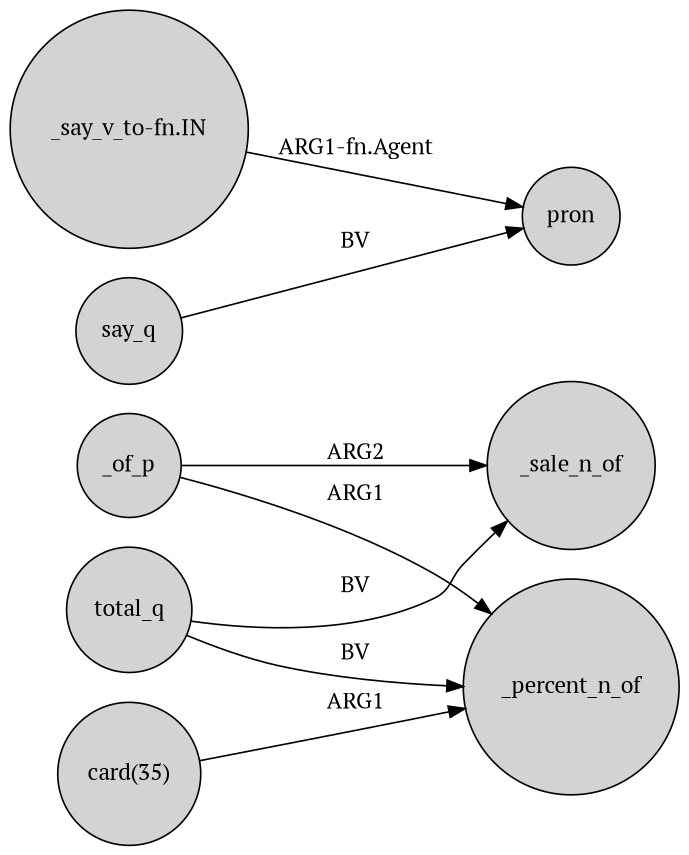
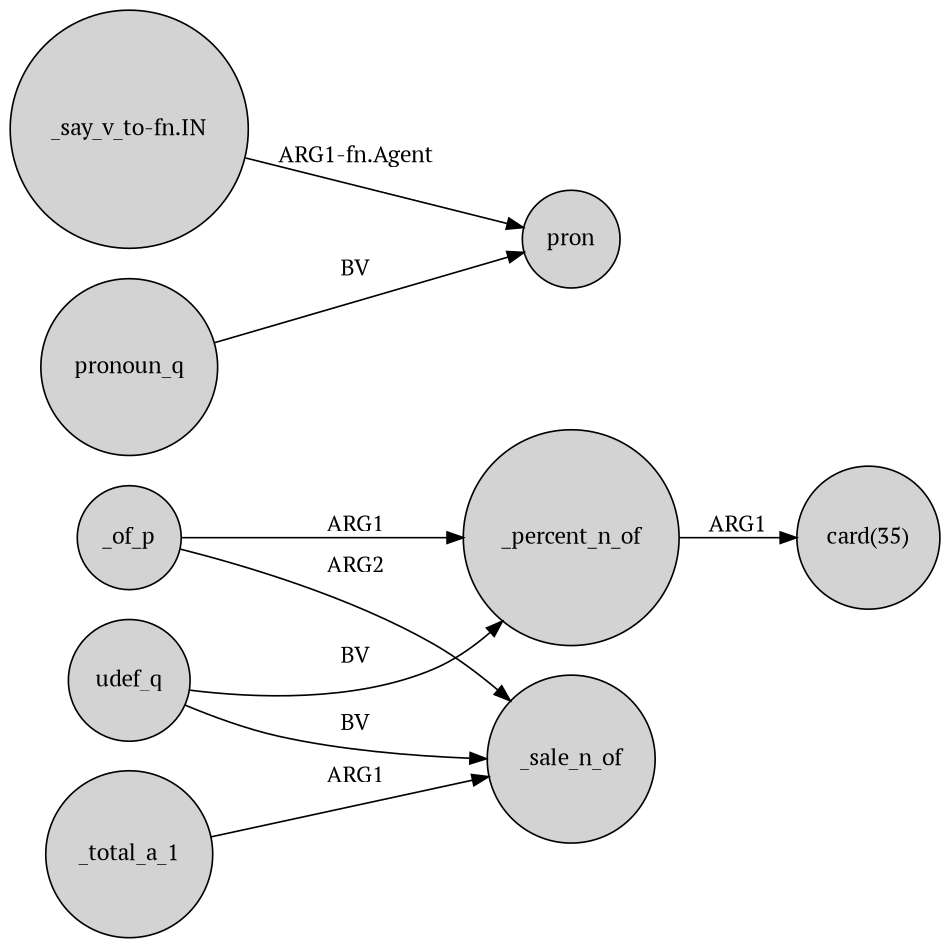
(129, 331) -> (129, 367)
(129, 610) -> (129, 680)
(324, 737) -> (729, 538)
none -> (129, 854)
